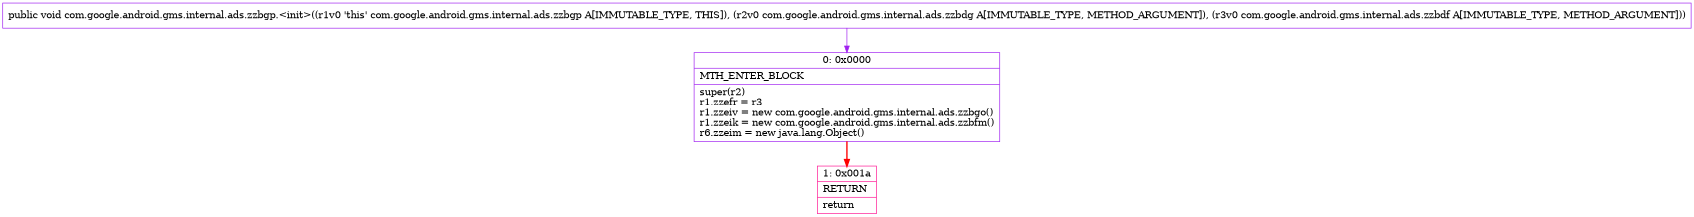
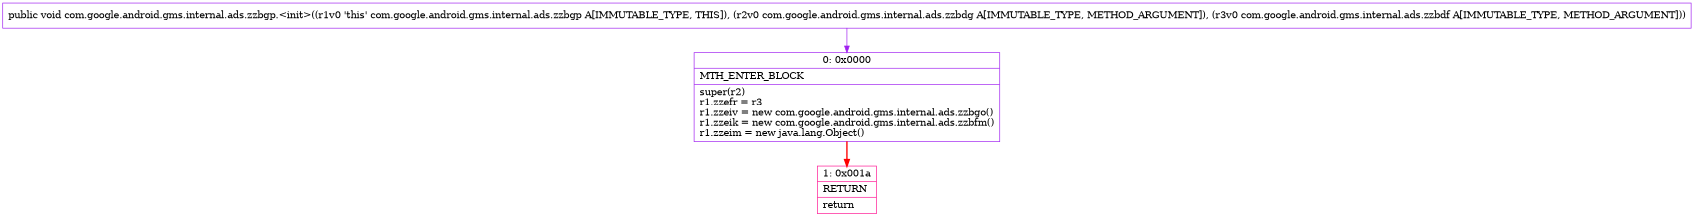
(782, 133) -> (782, 133)
